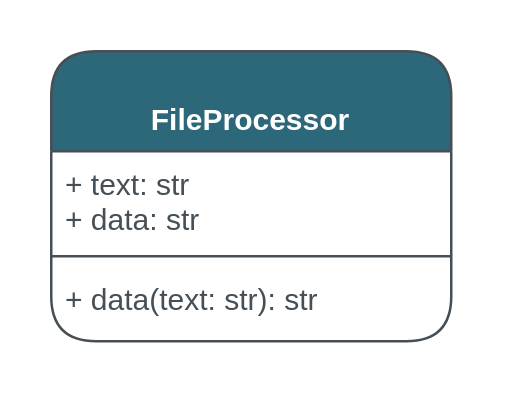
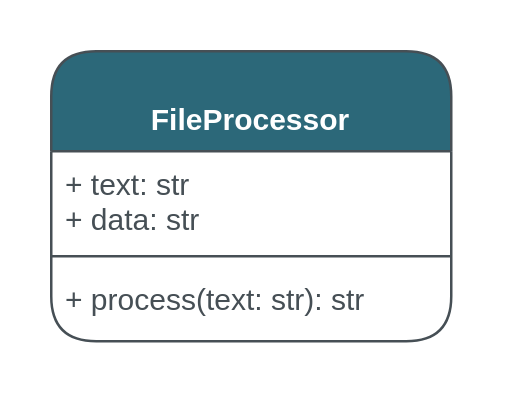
(232, 302) -> (254, 320)
